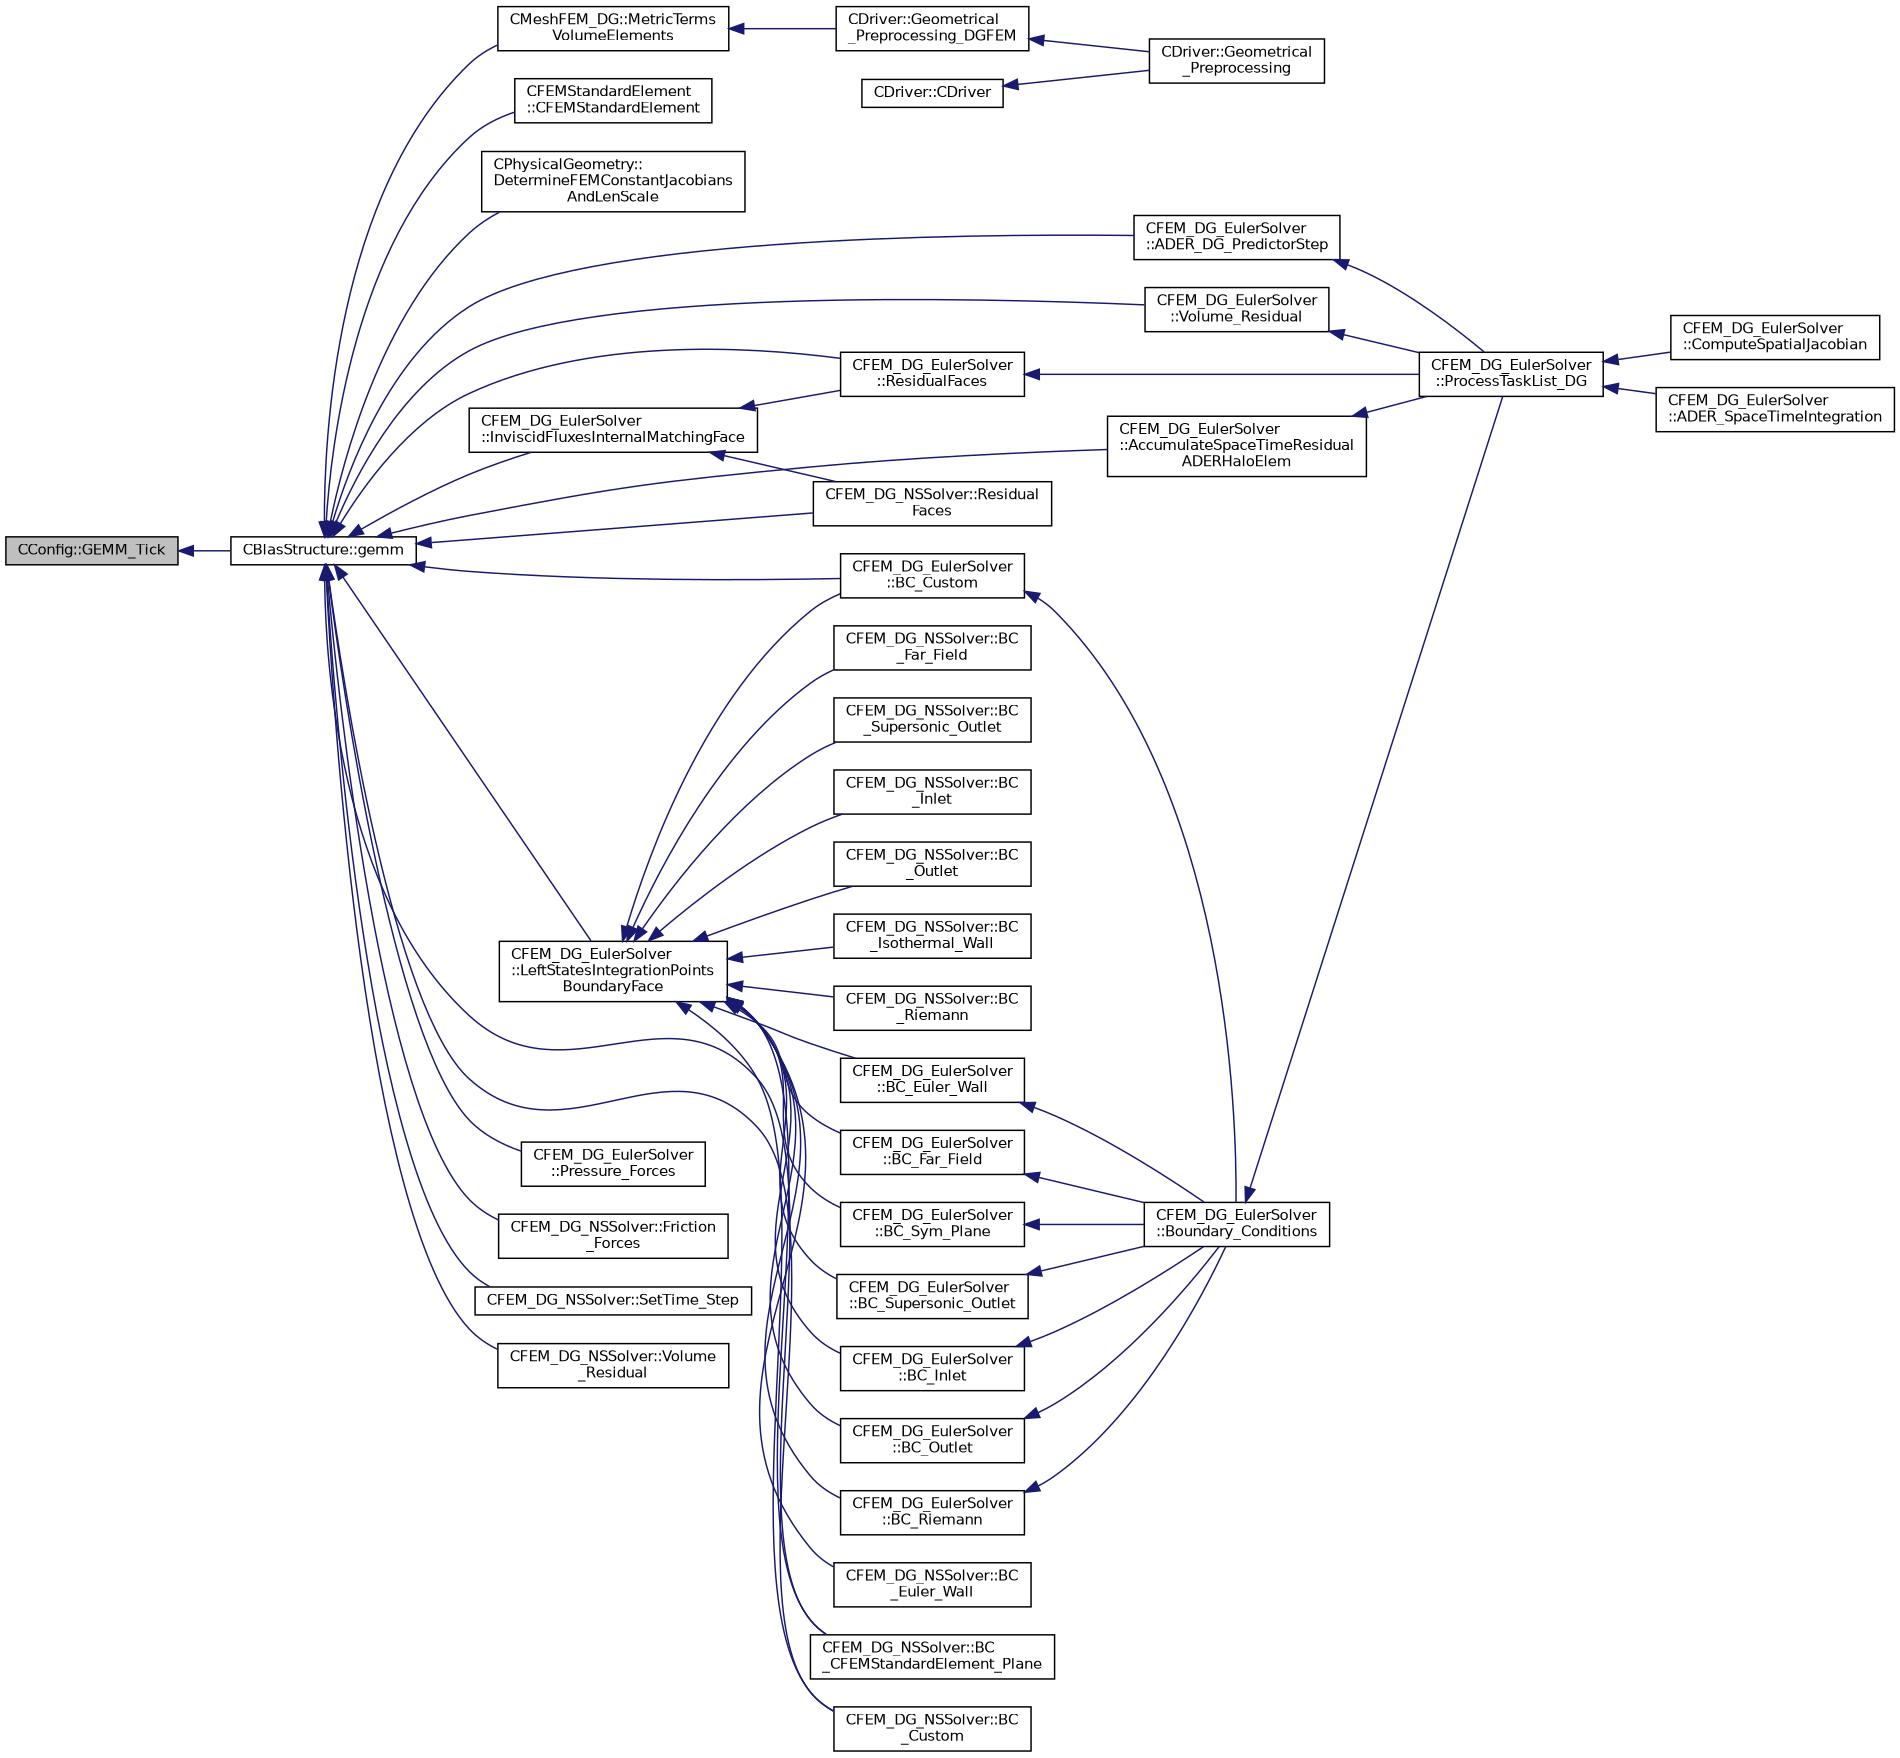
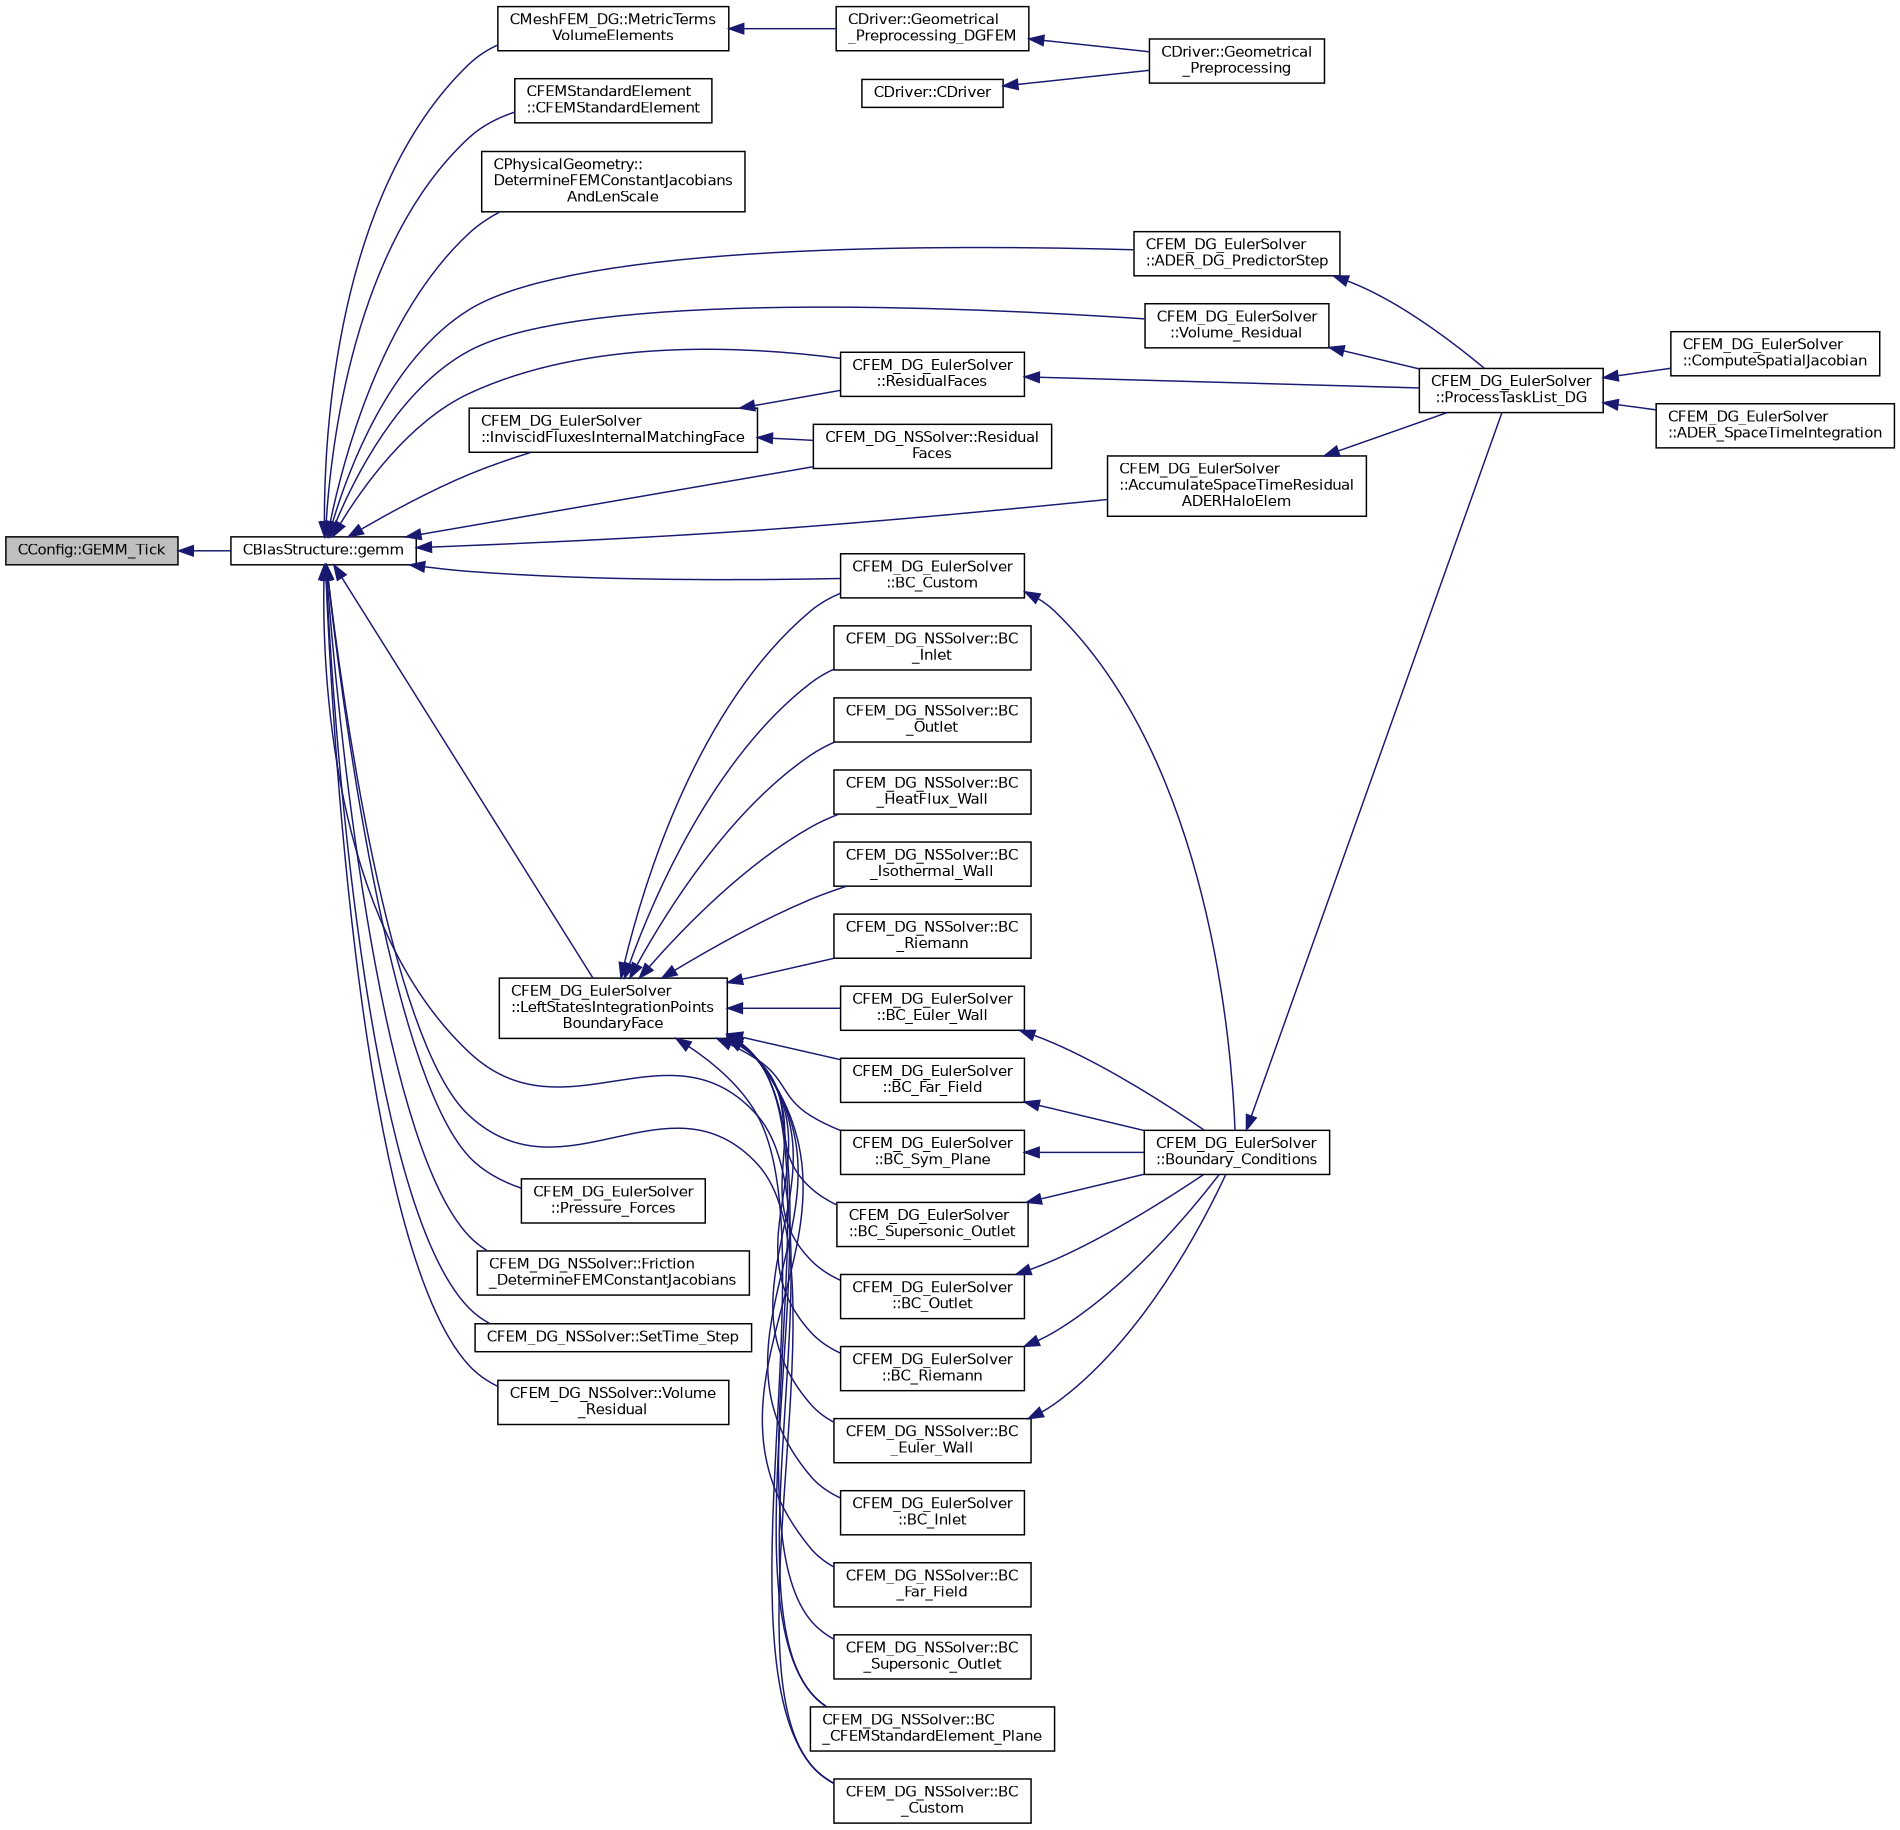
none -> (933, 792)
(613, 1236) -> (613, 1273)
(1119, 1299) -> (1149, 1306)
